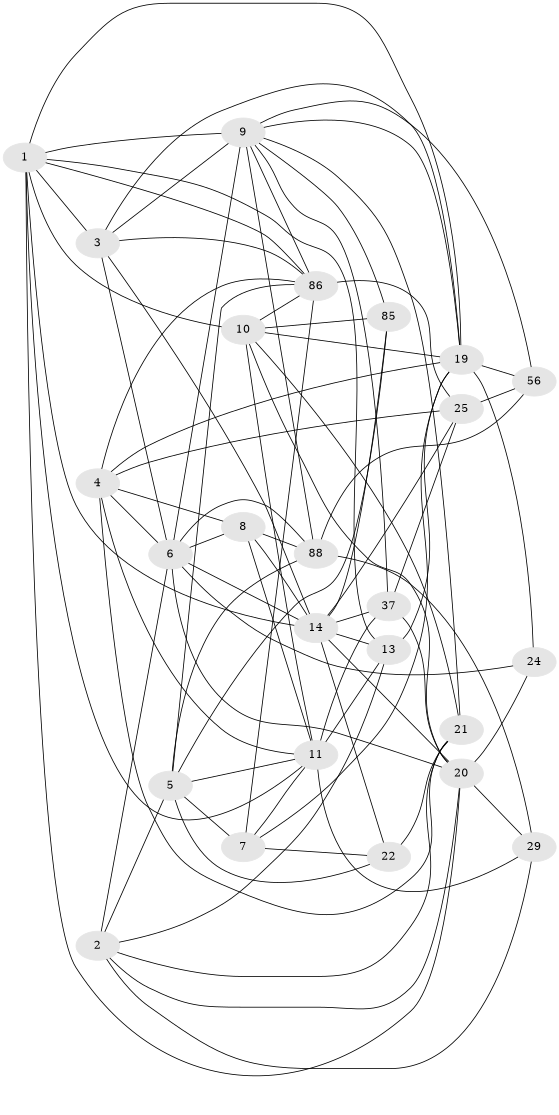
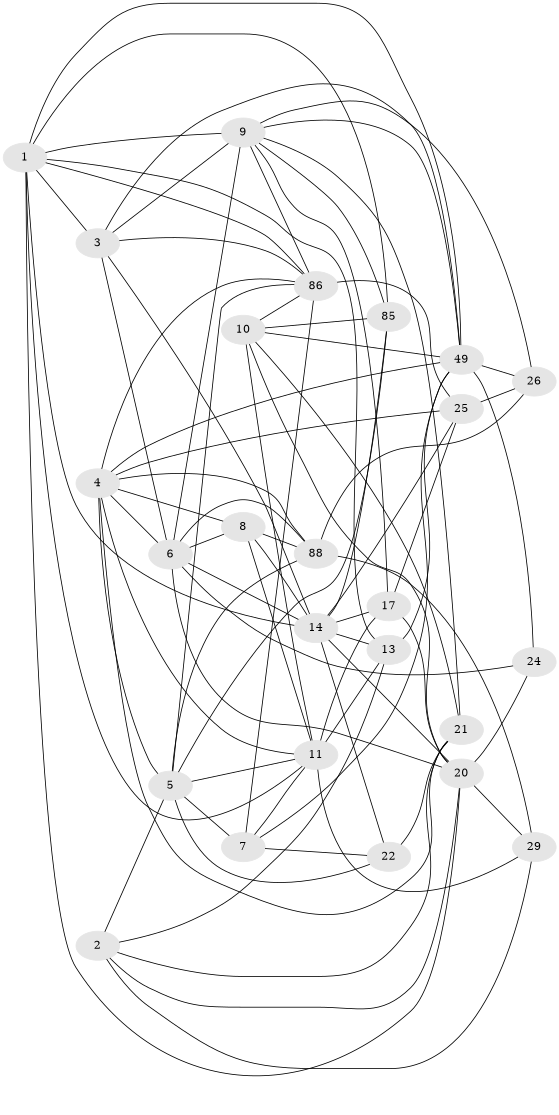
(98, 282) -> (280, 42)
(280, 343) -> (225, 477)
(462, 360) -> (462, 360)
(534, 382) -> (534, 382)
(389, 606) -> (389, 606)
none -> (128, 702)
(136, 741) -> none
